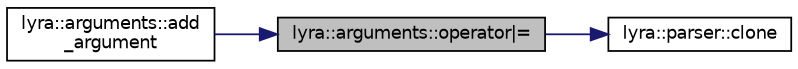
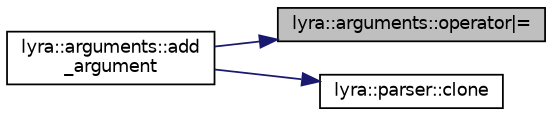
(568, 34) -> (258, 74)
